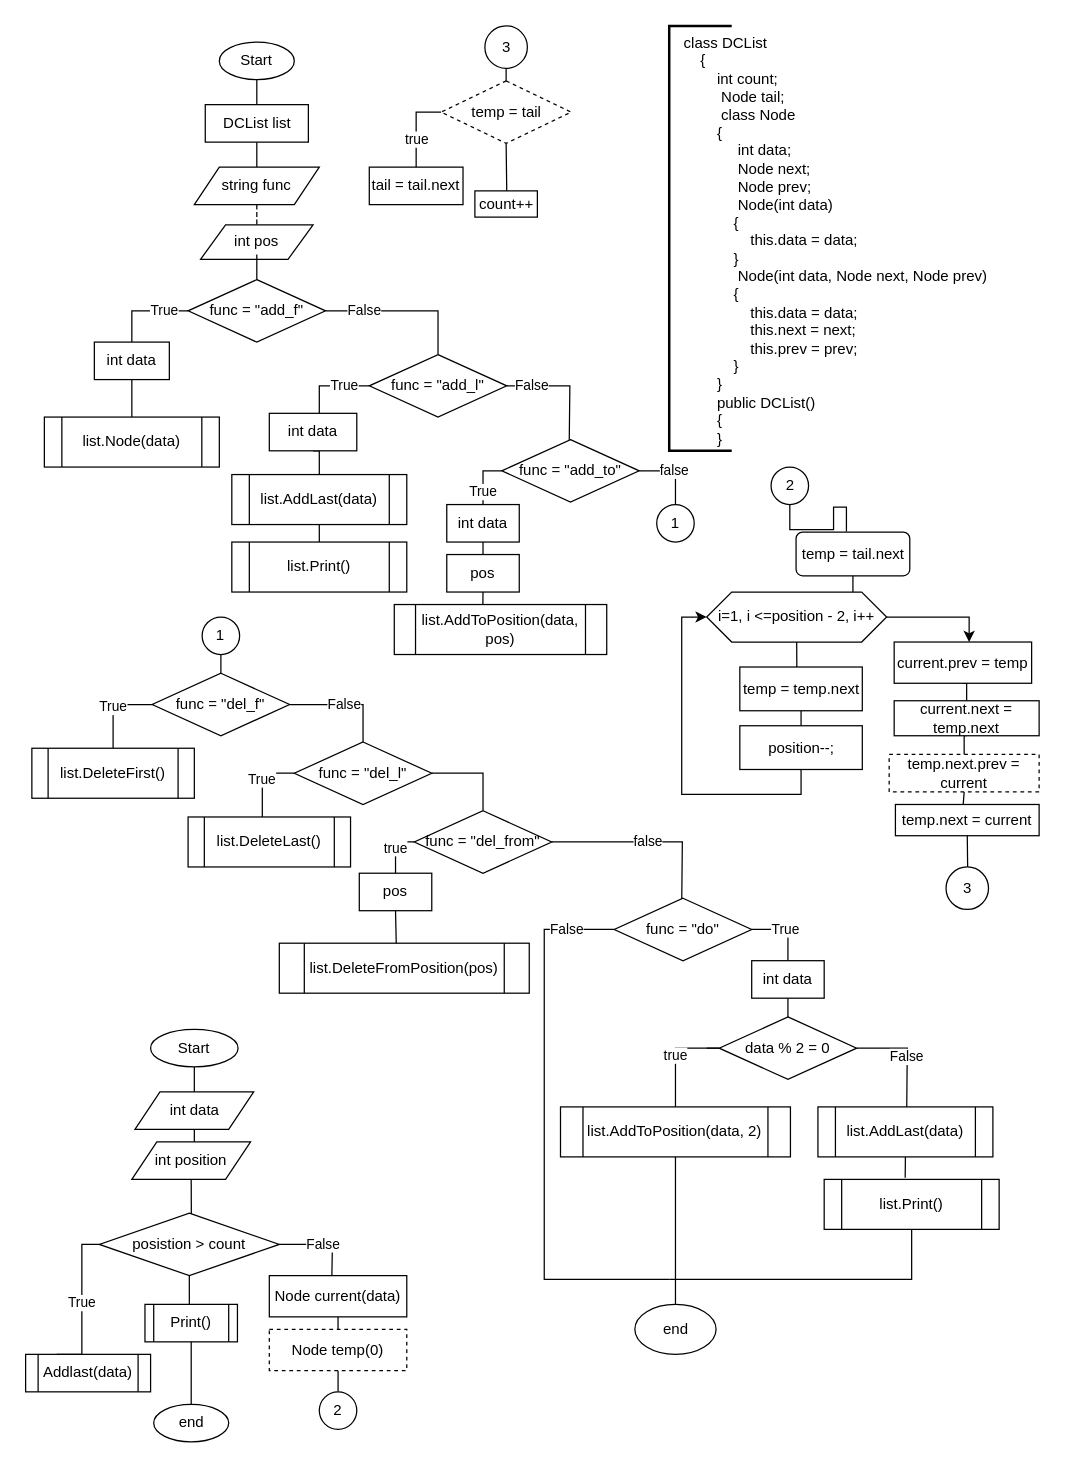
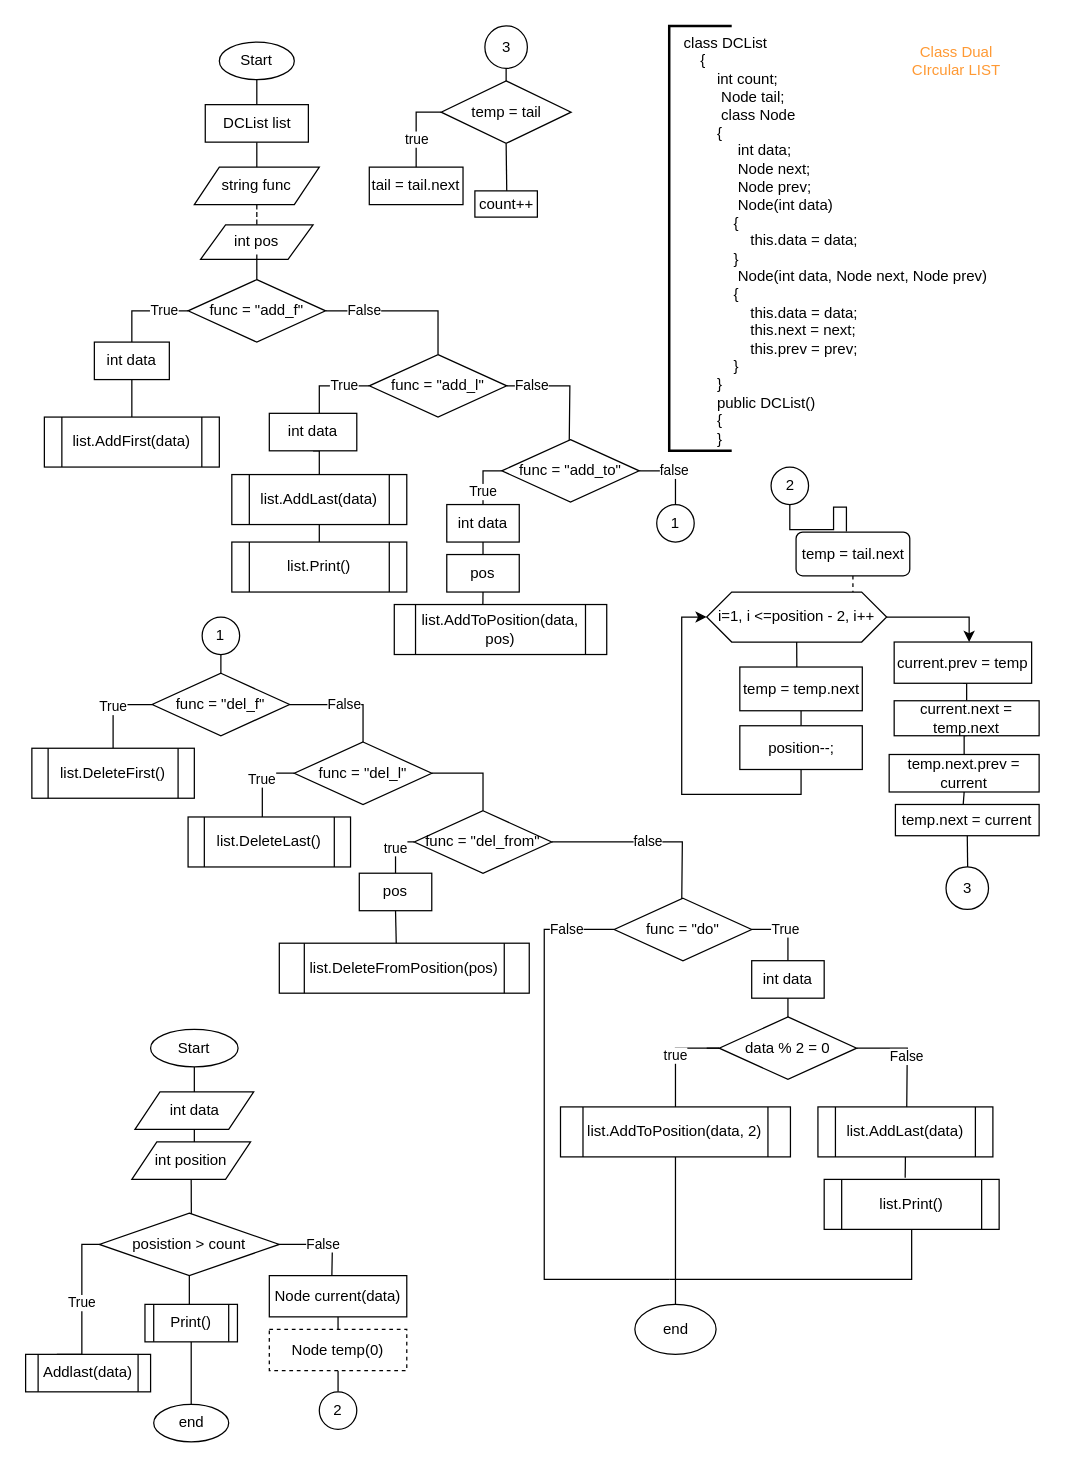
none -> (957, 61)
(506, 112) -> (506, 112)
(132, 442) -> (132, 442)
(853, 584) -> (853, 584)
(964, 773) -> (964, 773)
